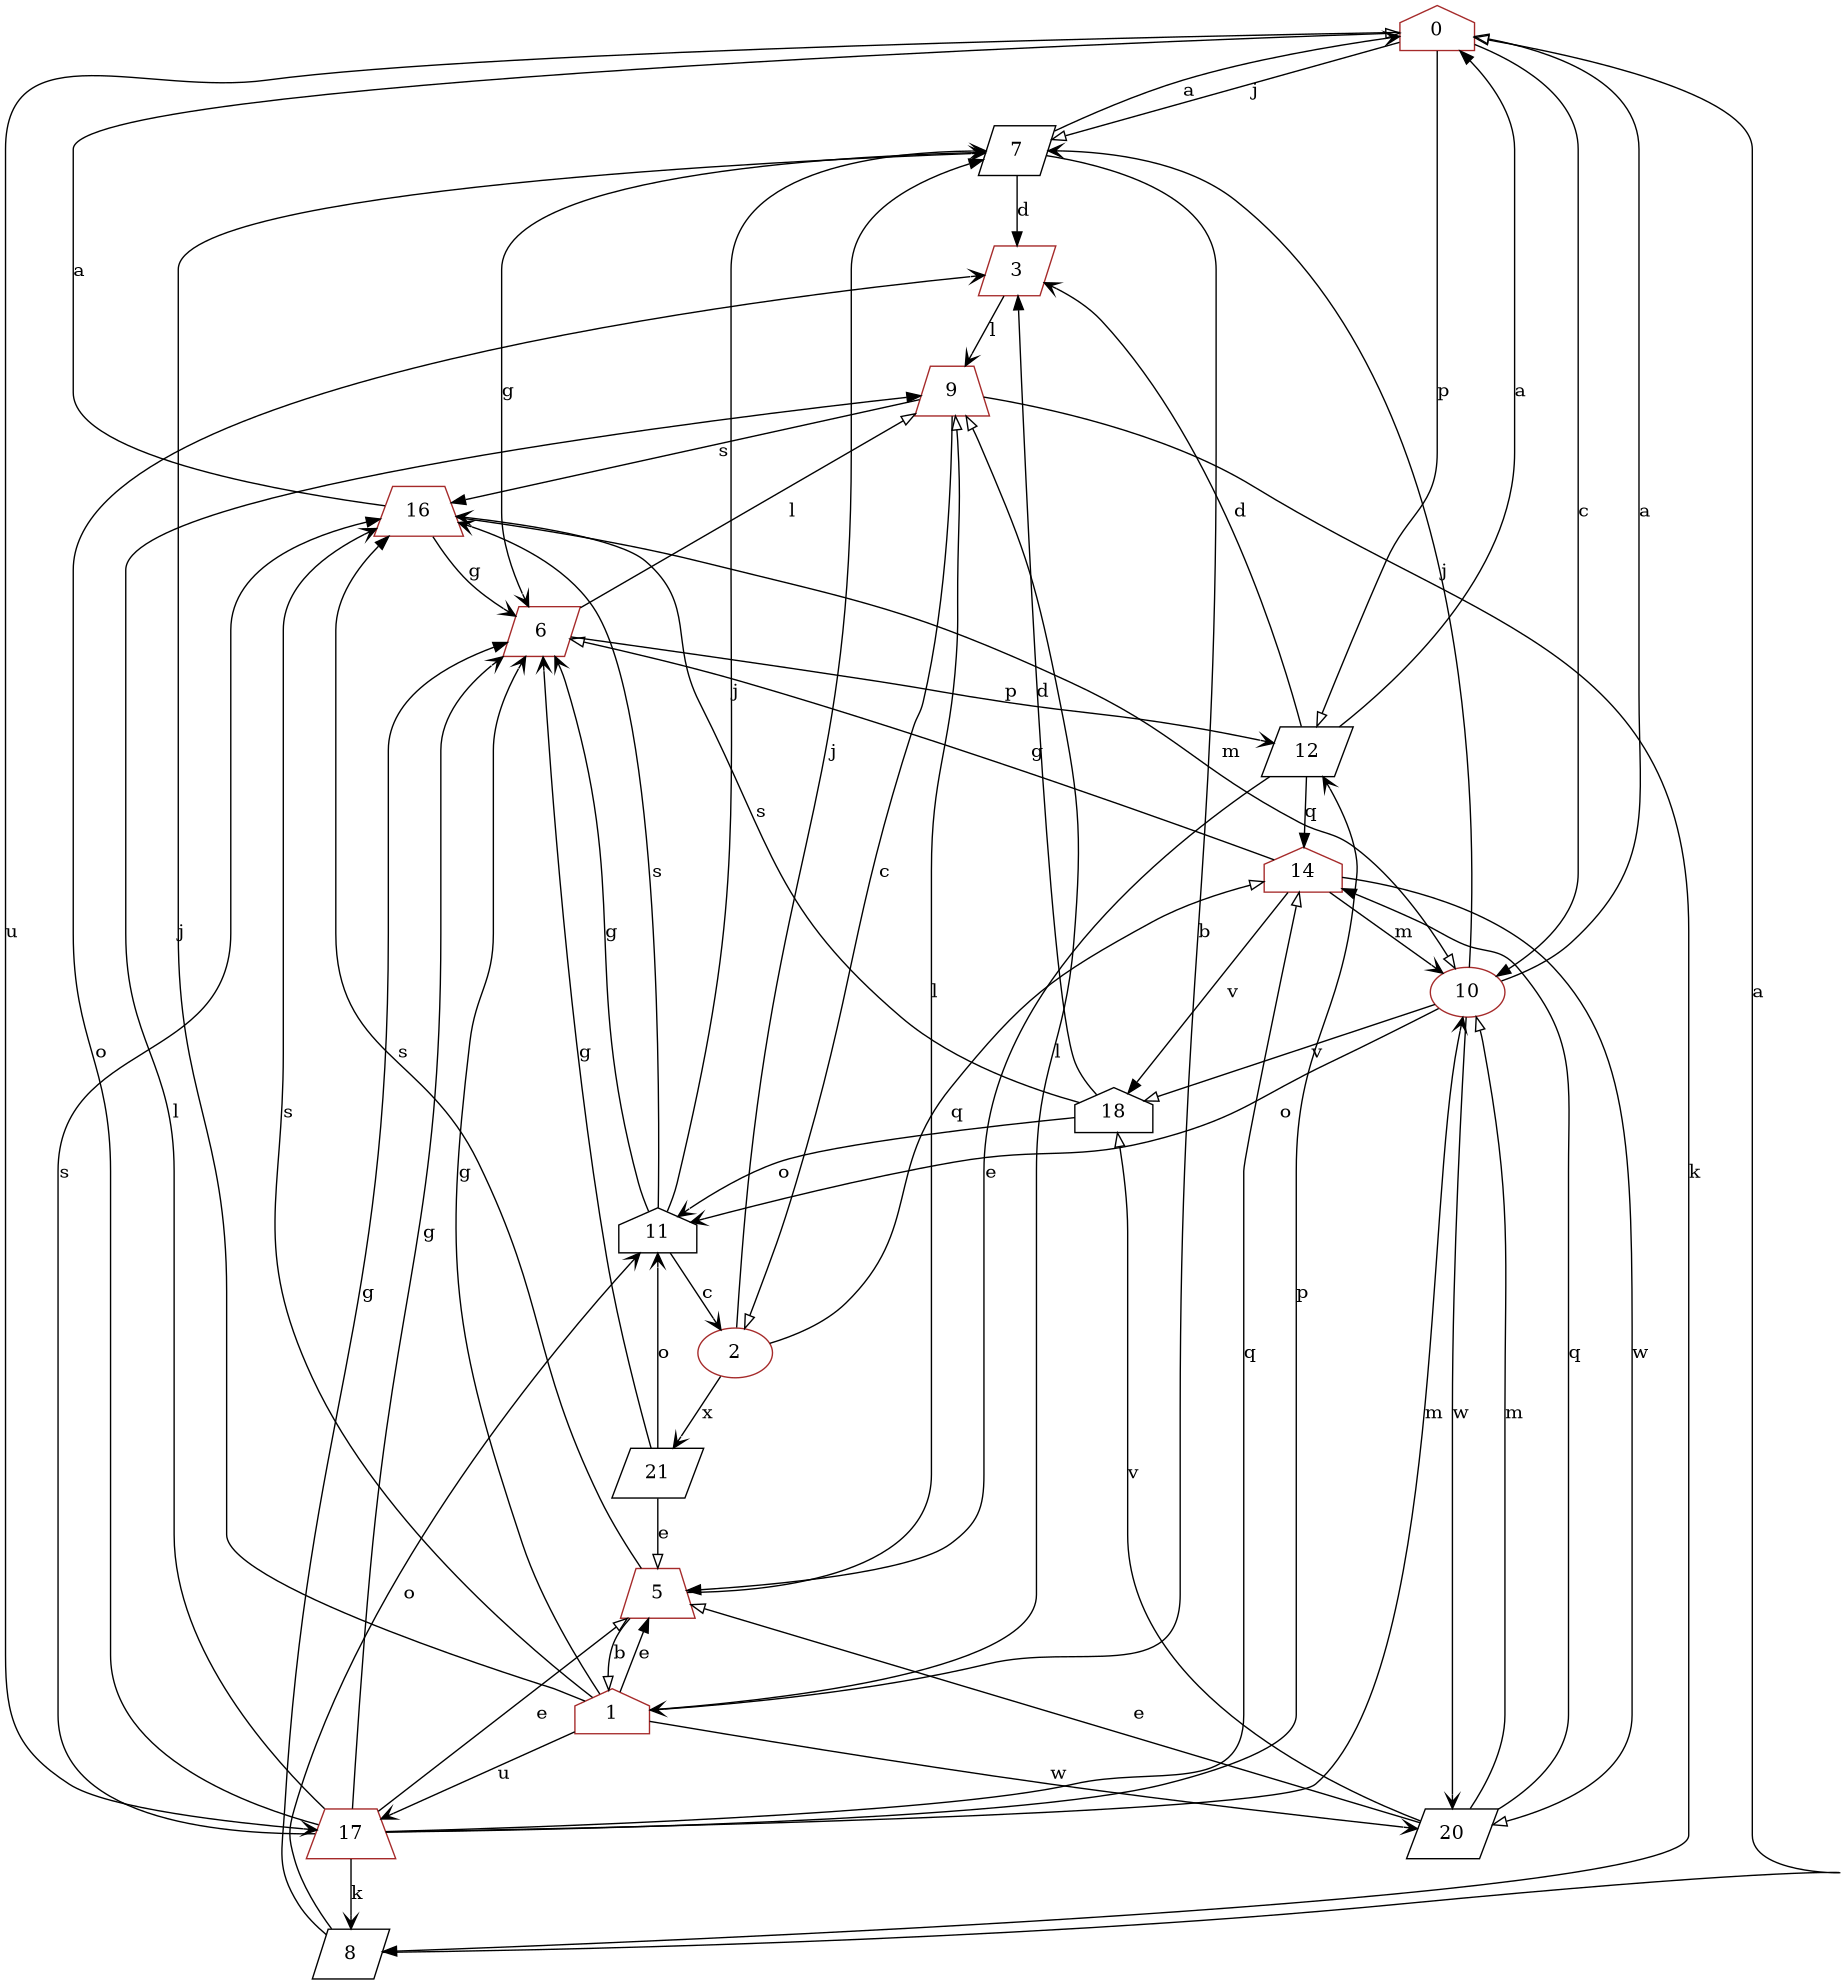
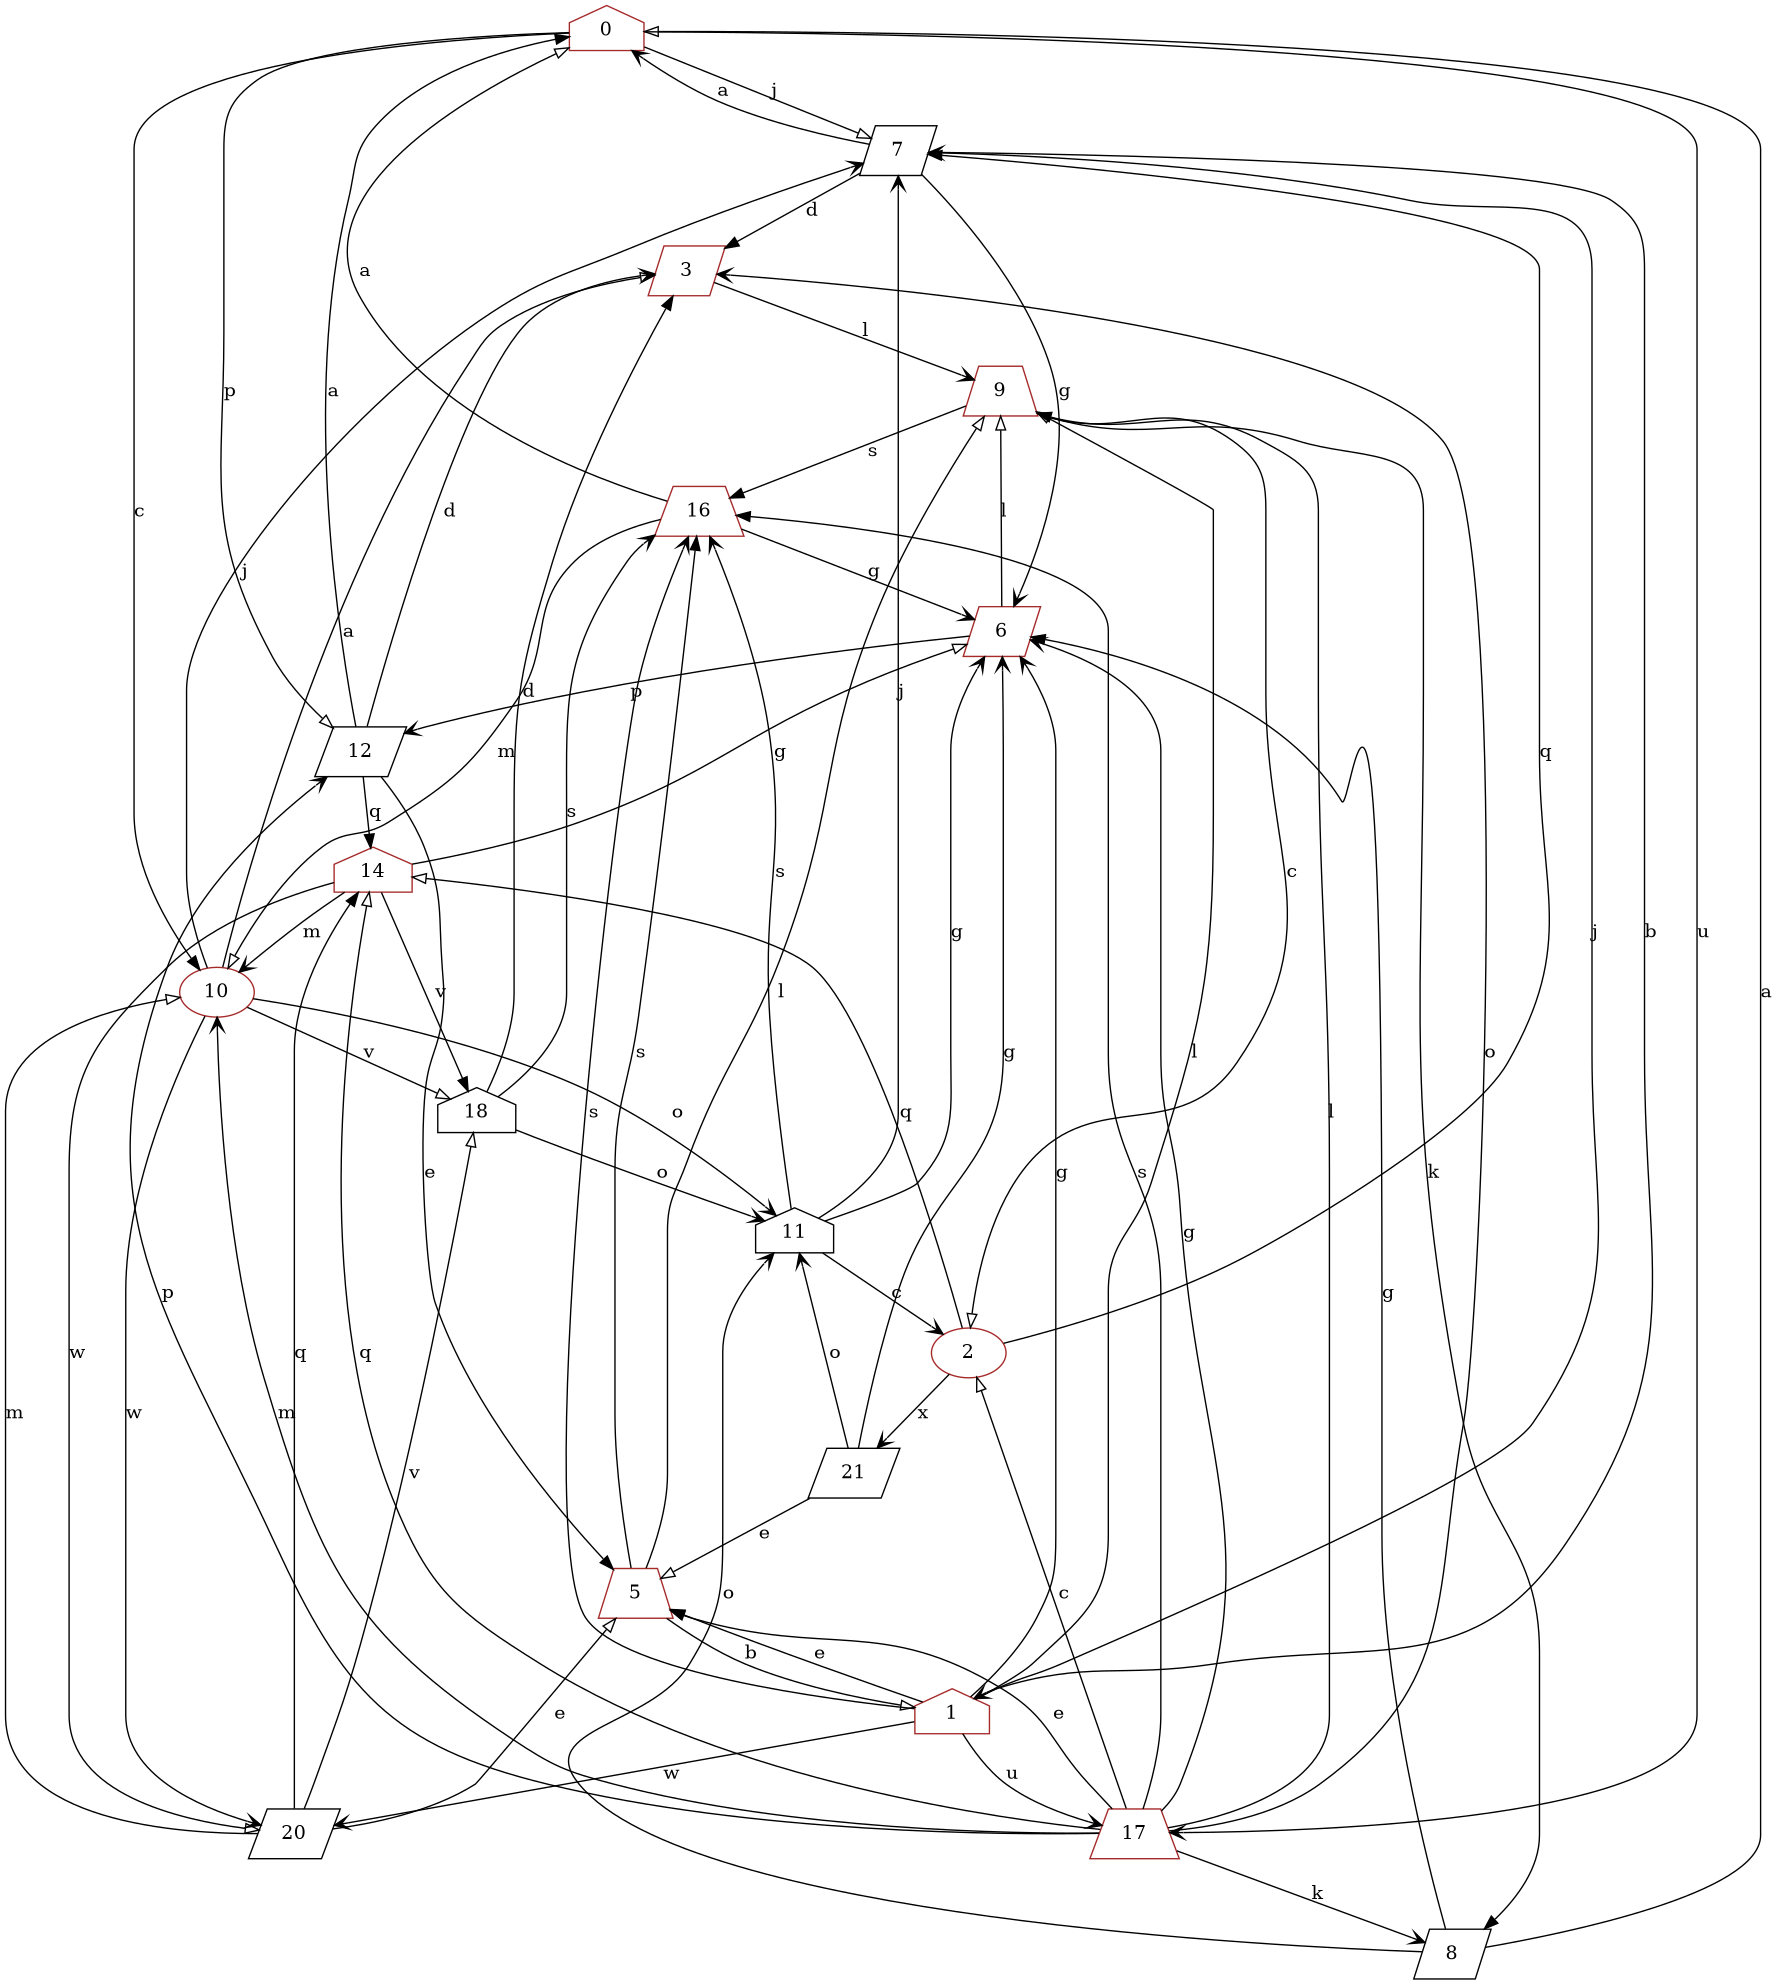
(1639, 496) -> (361, 564)
(834, 752) -> (1546, 752)
none -> (1057, 1610)
